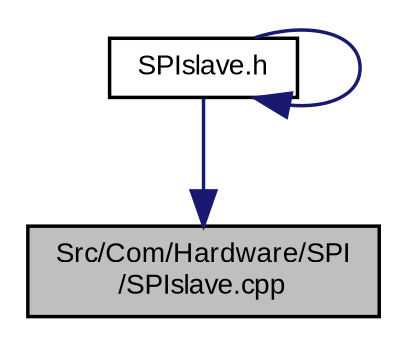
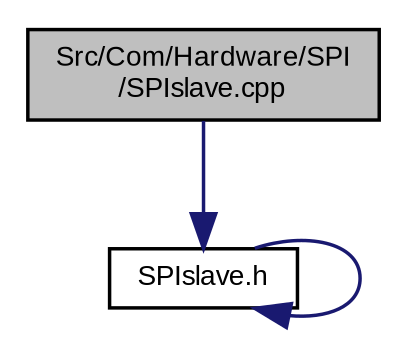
(204, 144) -> (204, 167)
